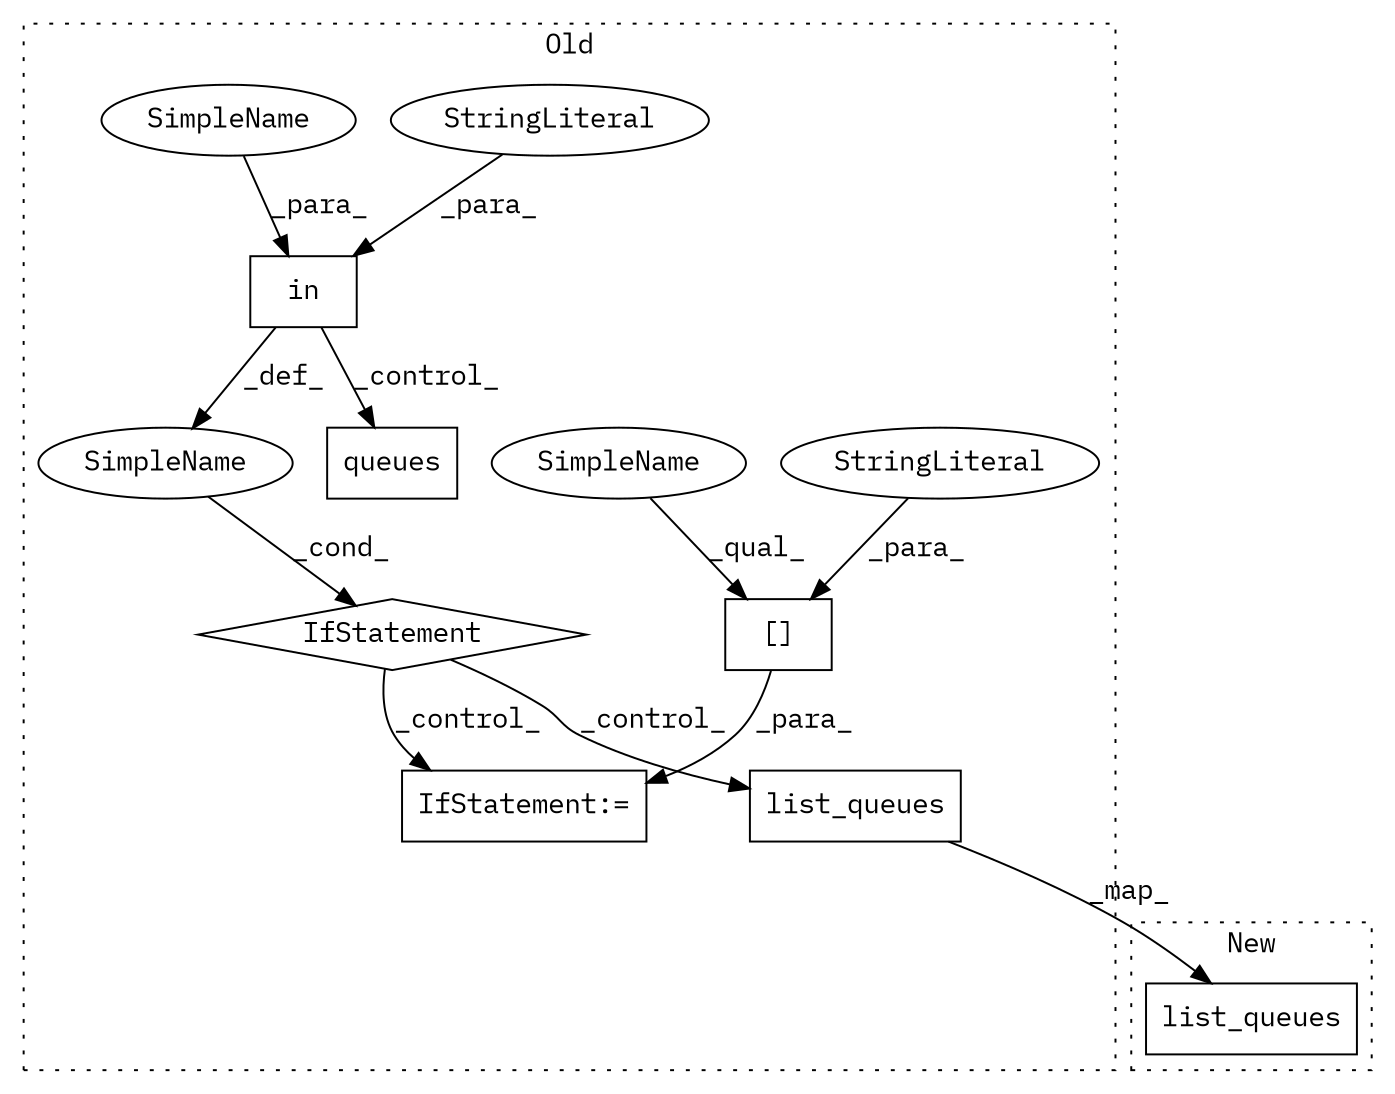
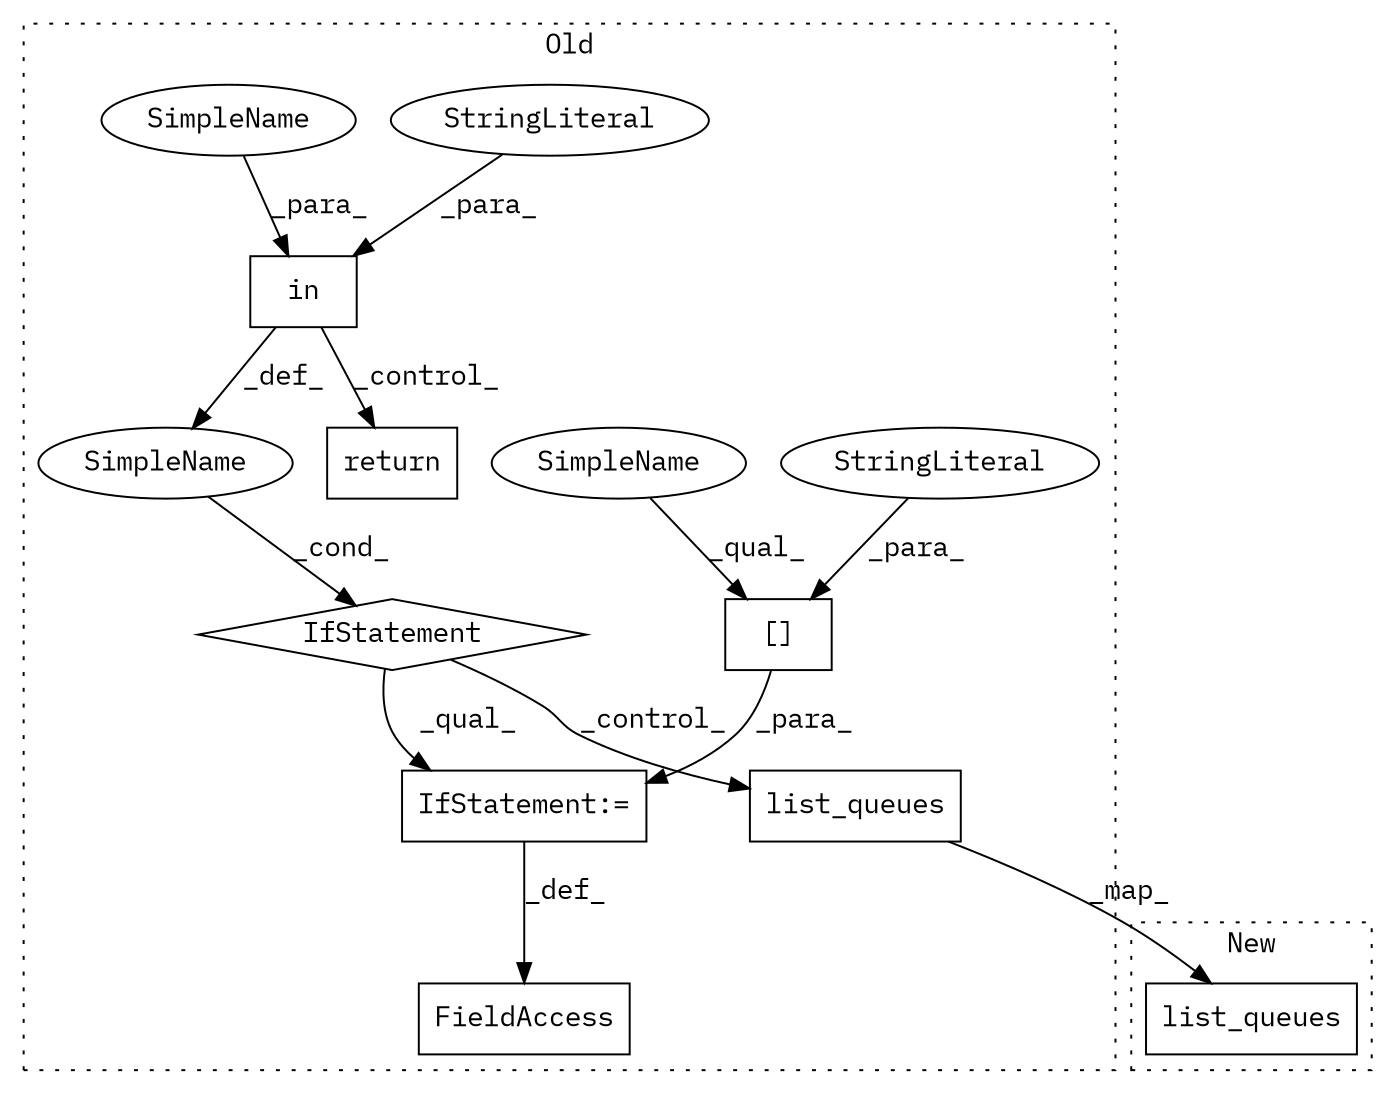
(392, 463) -> (392, 463)
(468, 720) -> (468, 720)
none -> (524, 1019)
